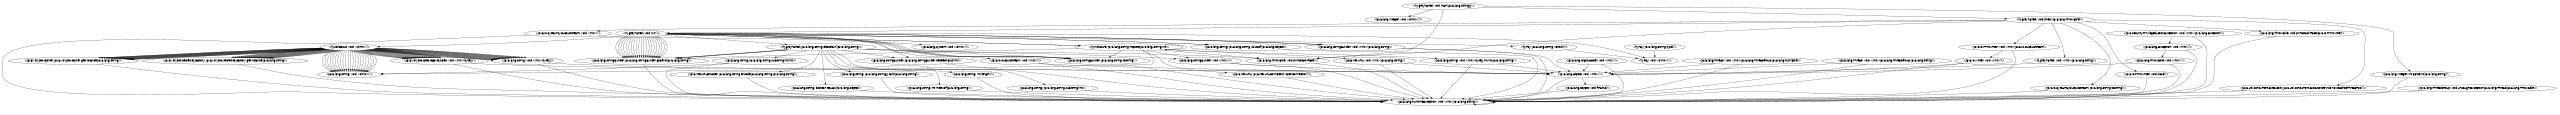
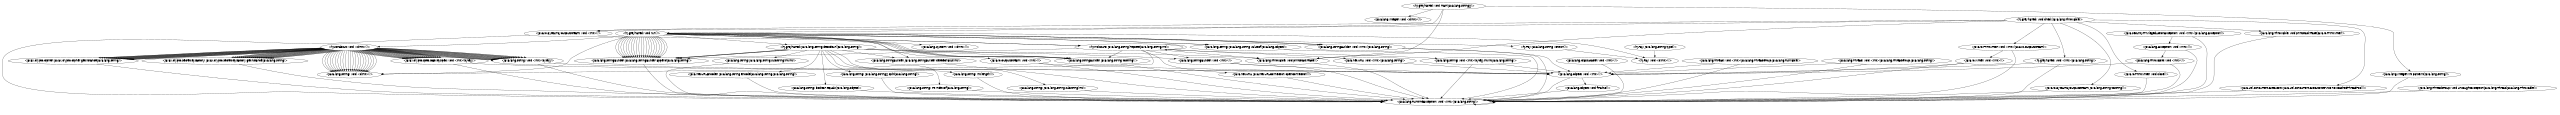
(1744, 13) -> (1025, 29)
(1587, 67) -> none
(564, 70) -> (509, 71)
(1405, 81) -> (1782, 100)
